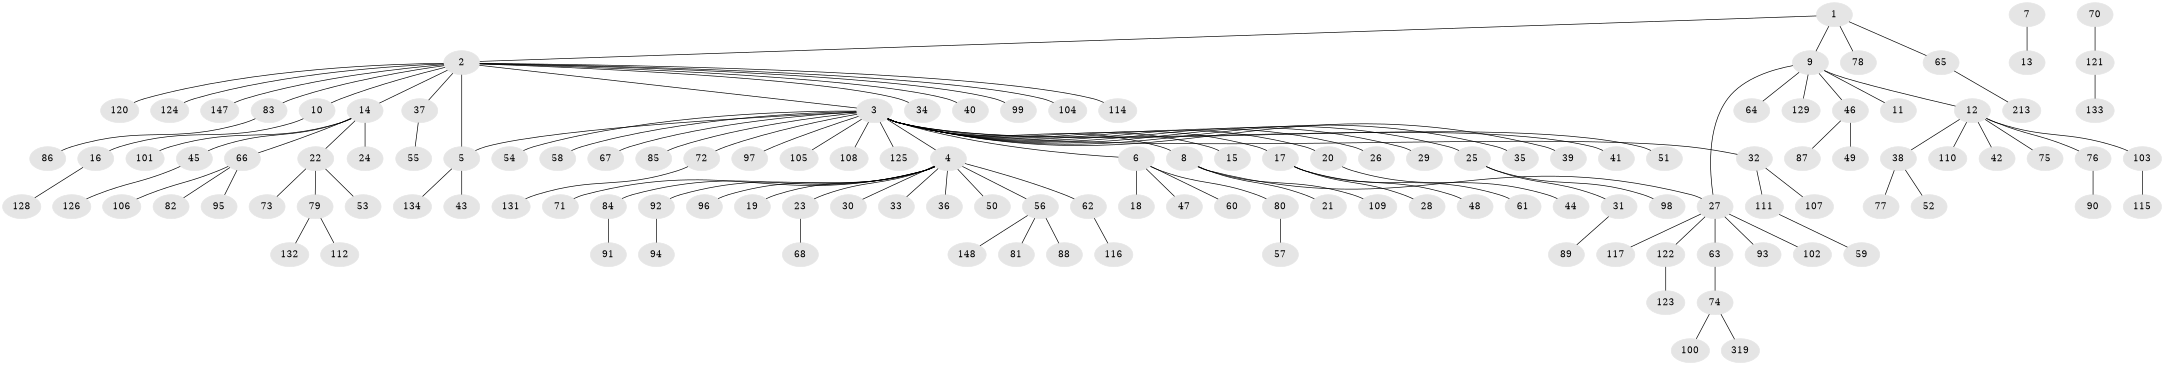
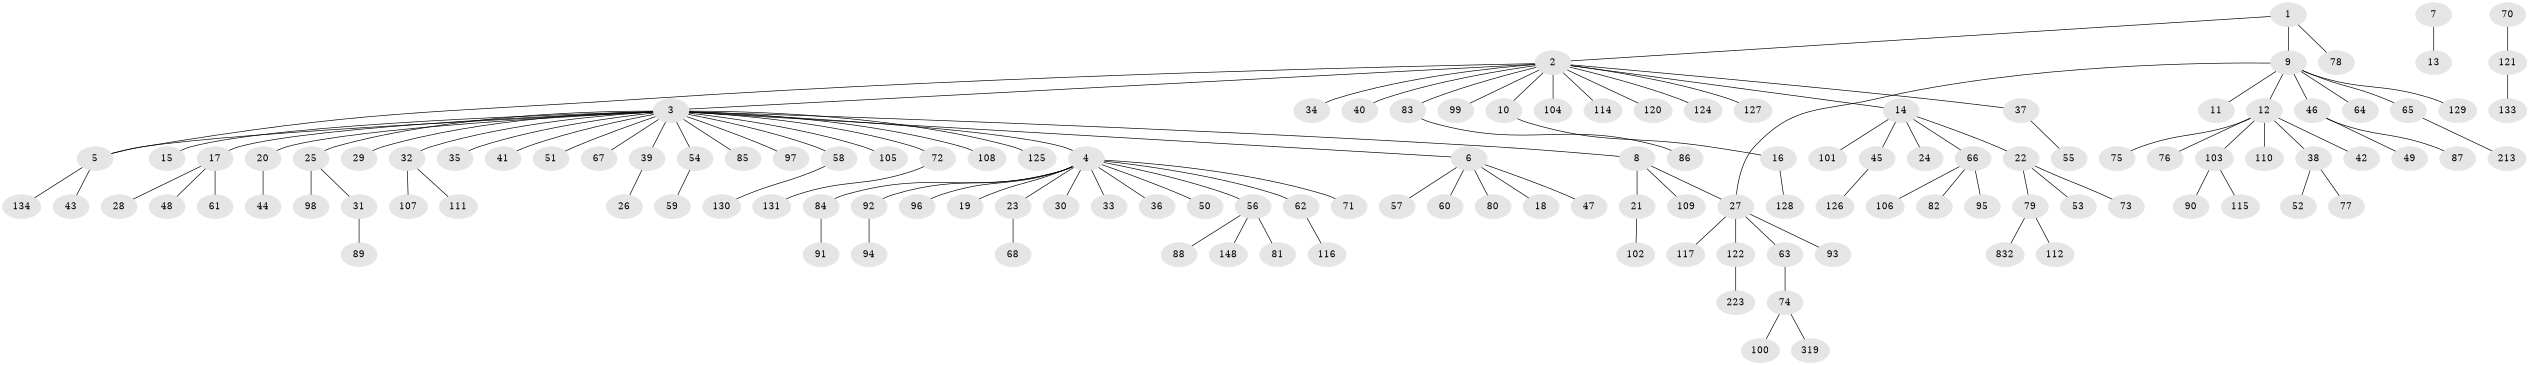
(1888, 39) -> (2358, 89)
(220, 111) -> (1753, 111)
(1125, 135) -> (636, 183)
(2093, 183) -> (2203, 183)
none -> (722, 207)
(1280, 231) -> (1433, 183)
(1763, 231) -> (1636, 231)
(1813, 231) -> (684, 183)
(290, 255) -> (2005, 255)
(1666, 303) -> (1736, 303)
